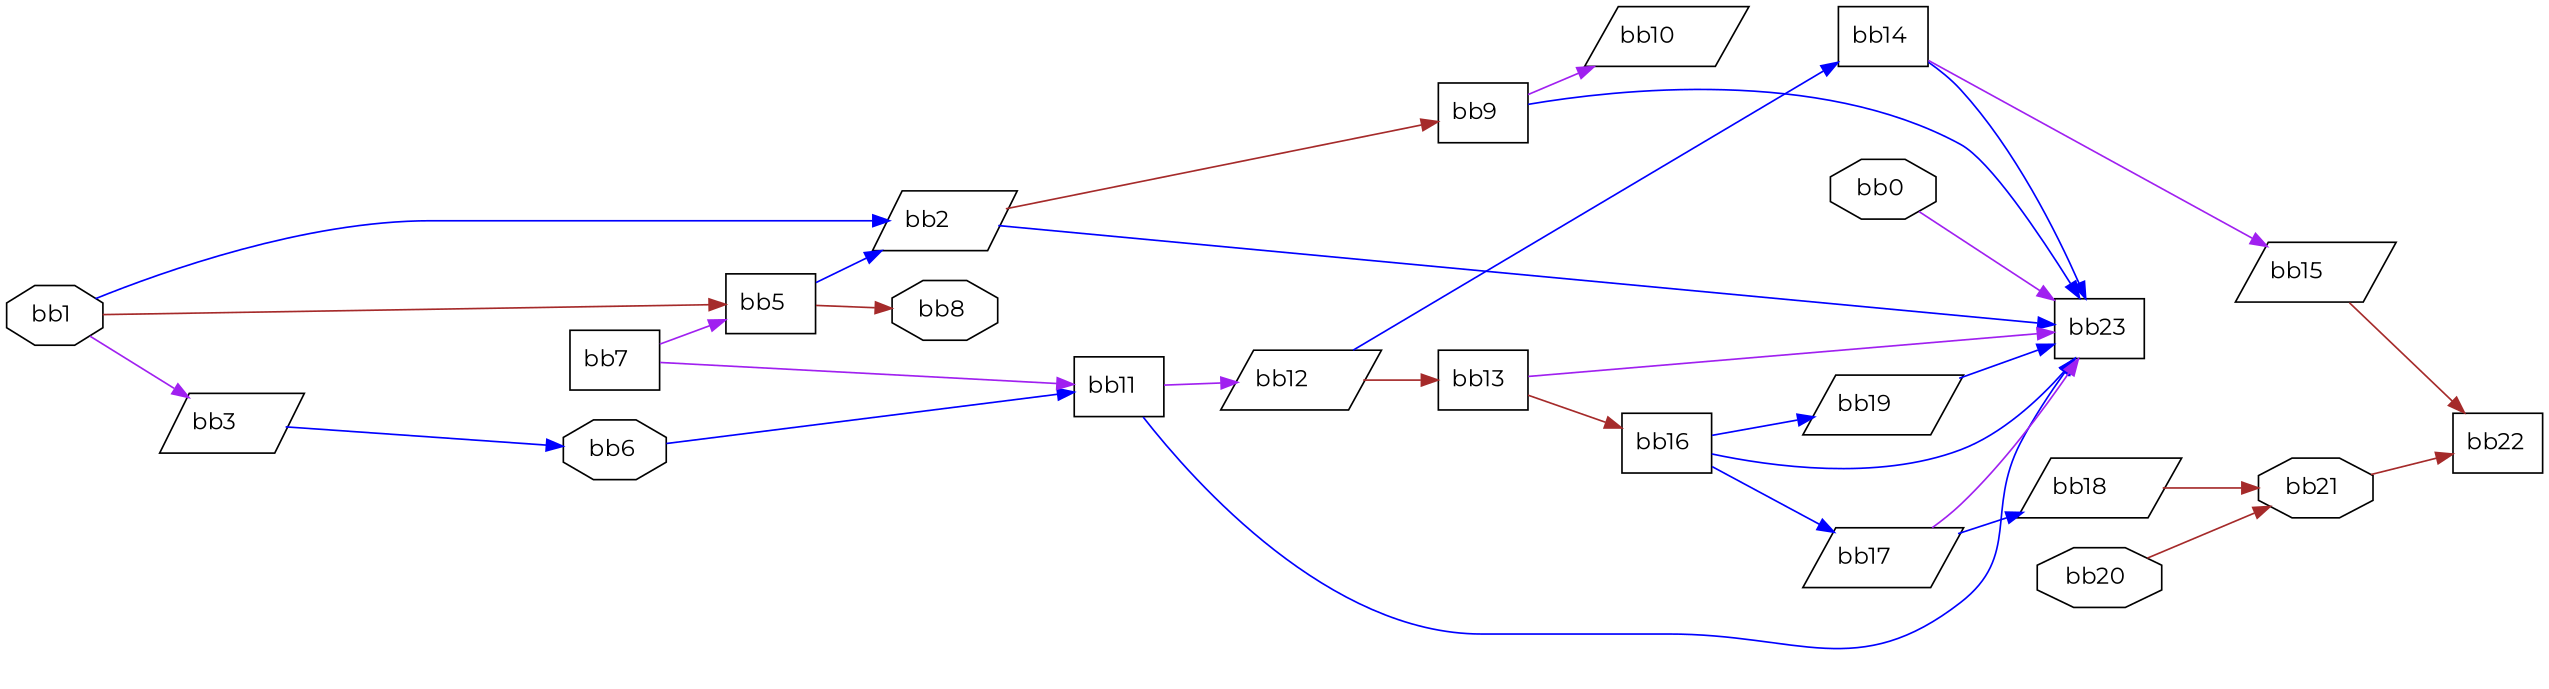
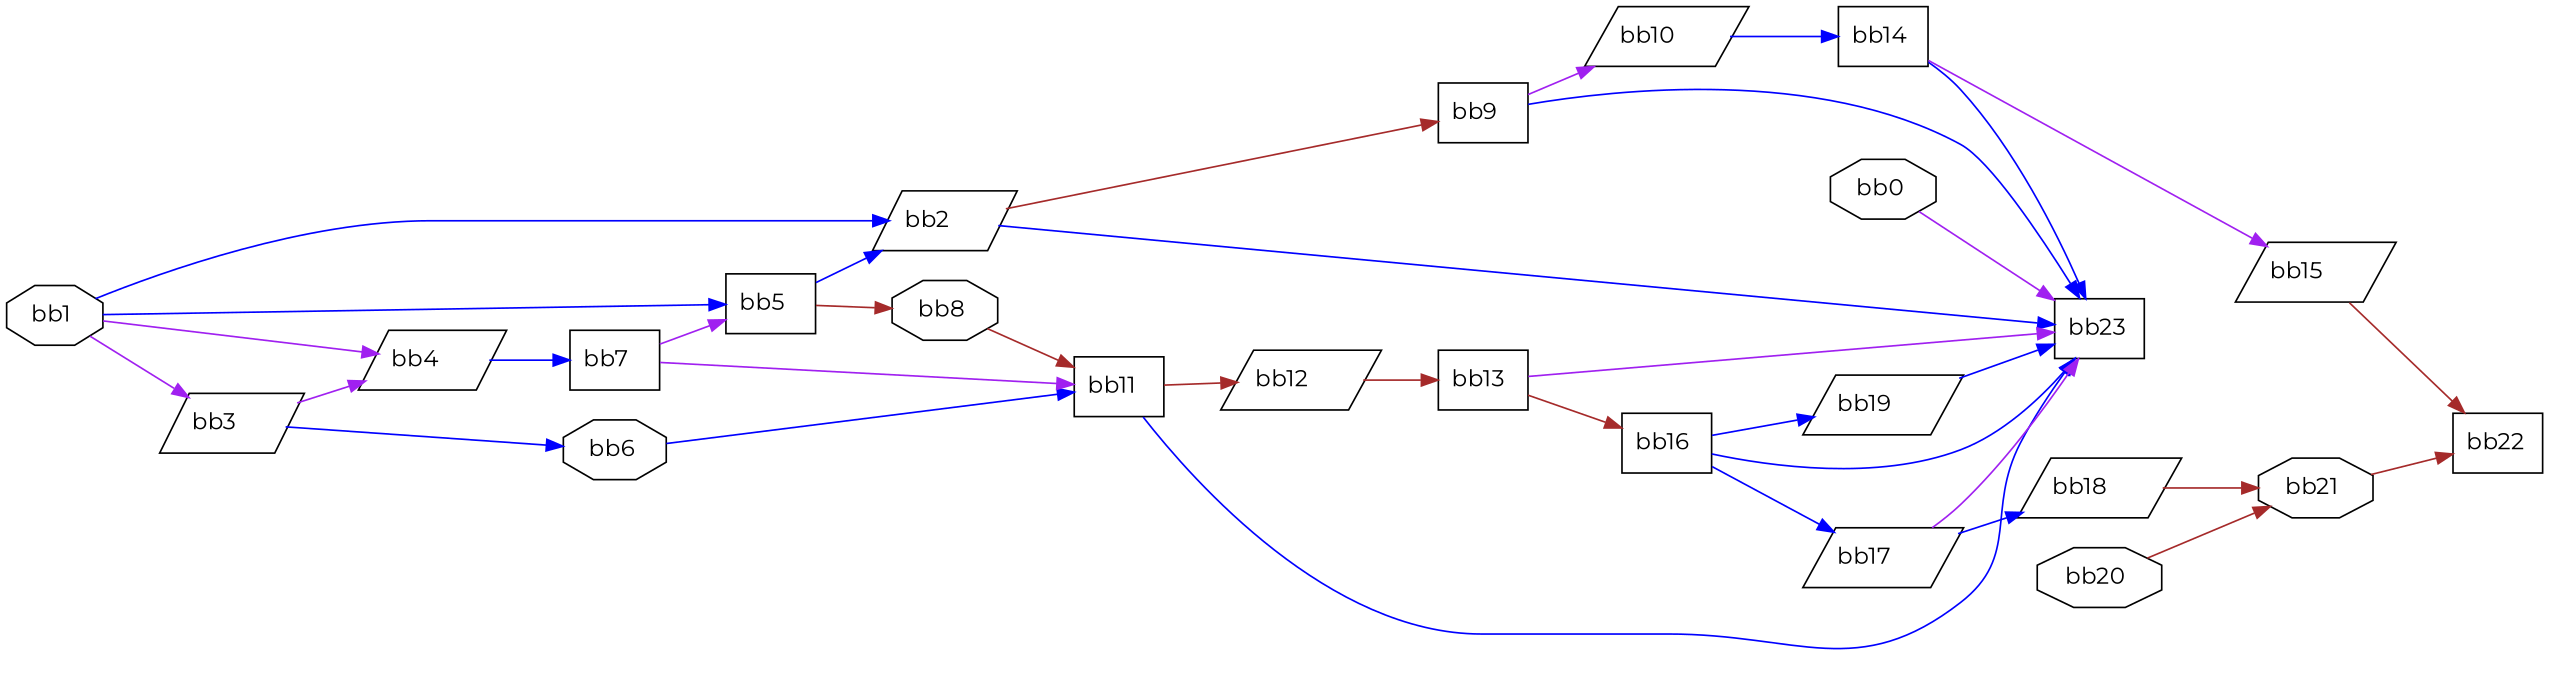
(1588, 211) -> (1776, 37)
(406, 310) -> (406, 310)
none -> (1023, 344)
none -> (433, 360)
(1192, 384) -> (1192, 384)
